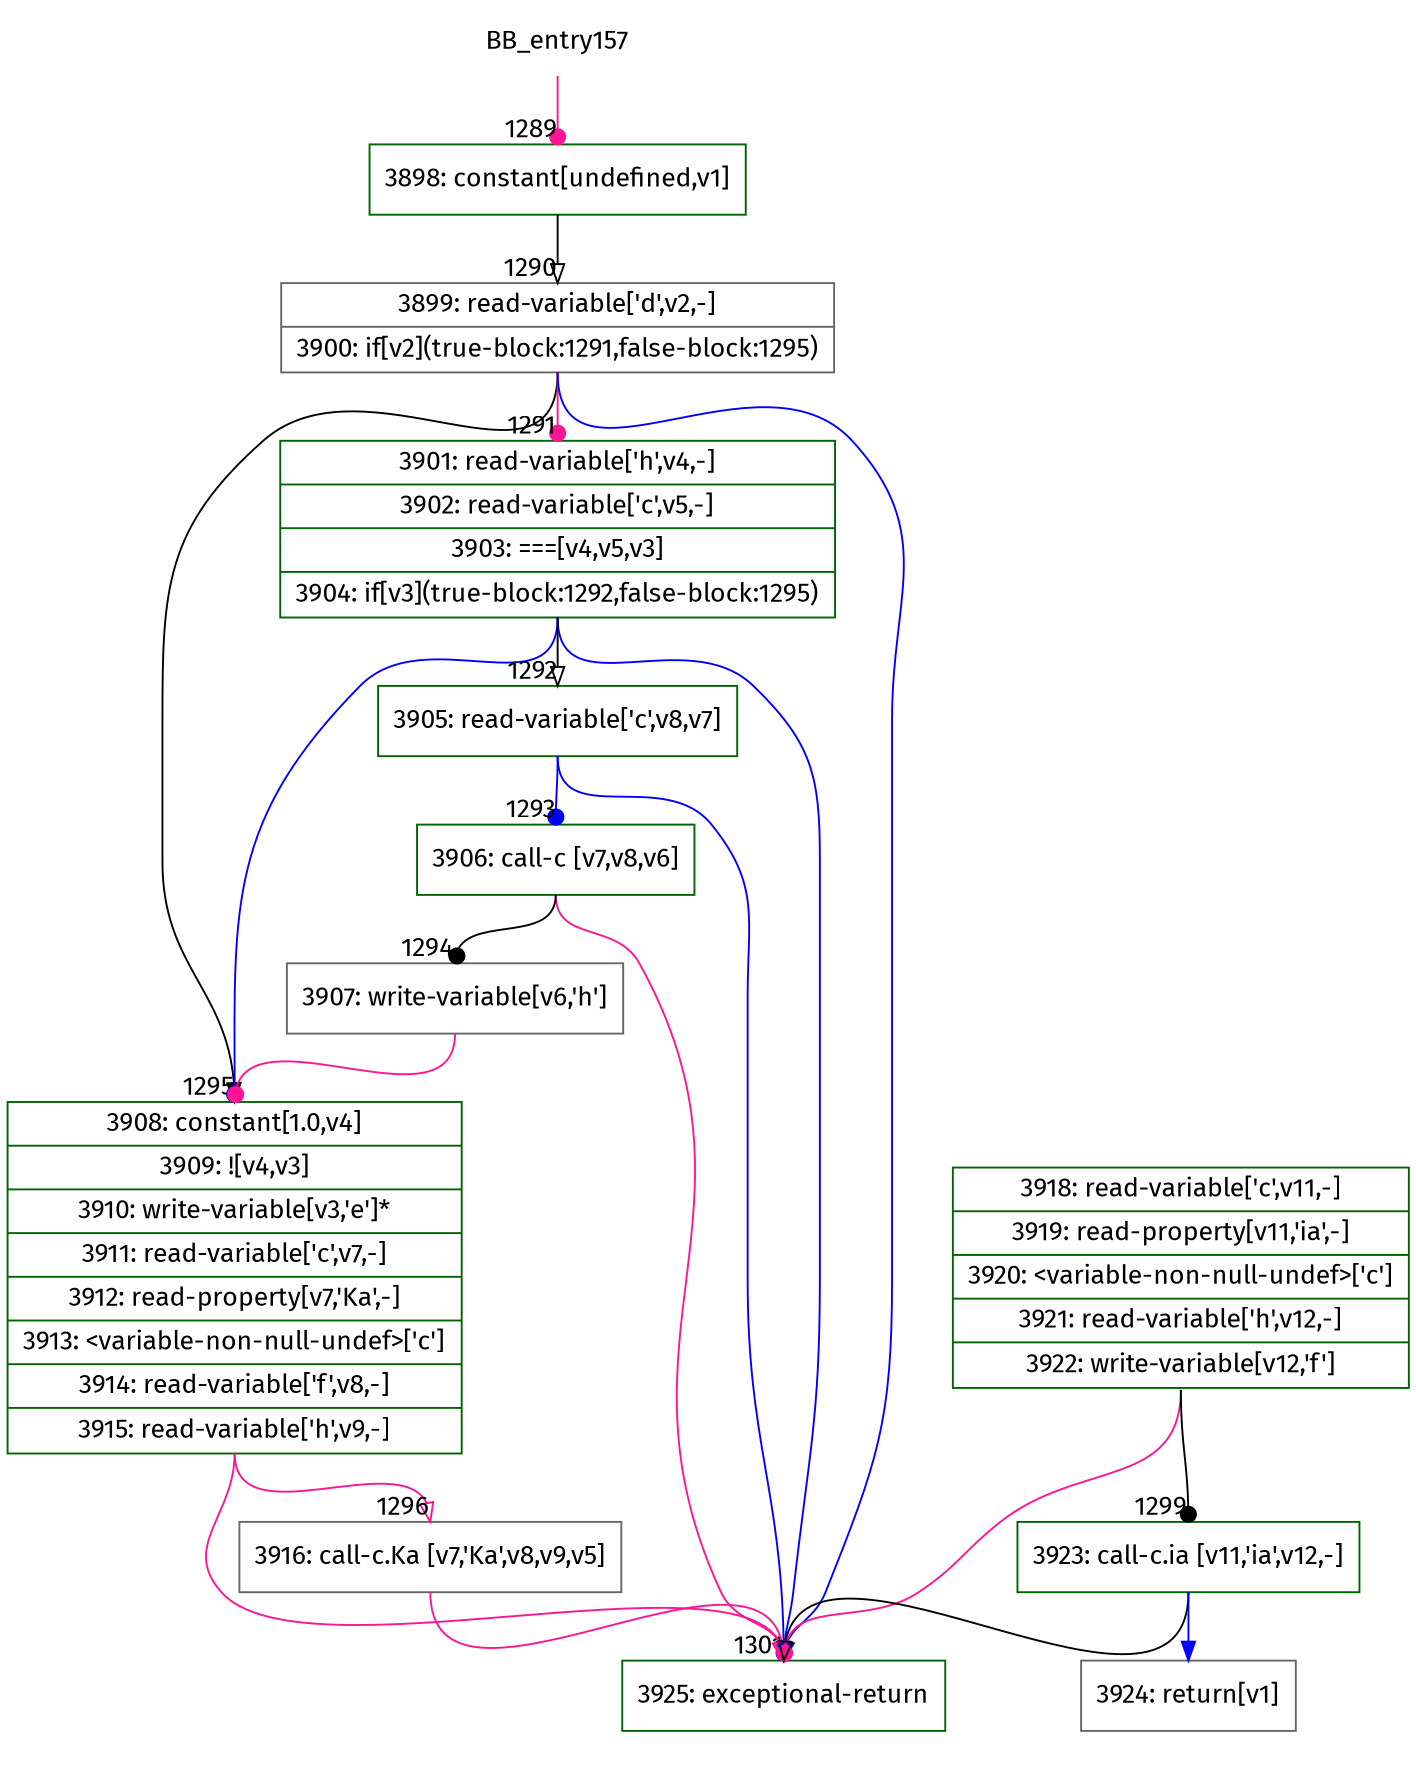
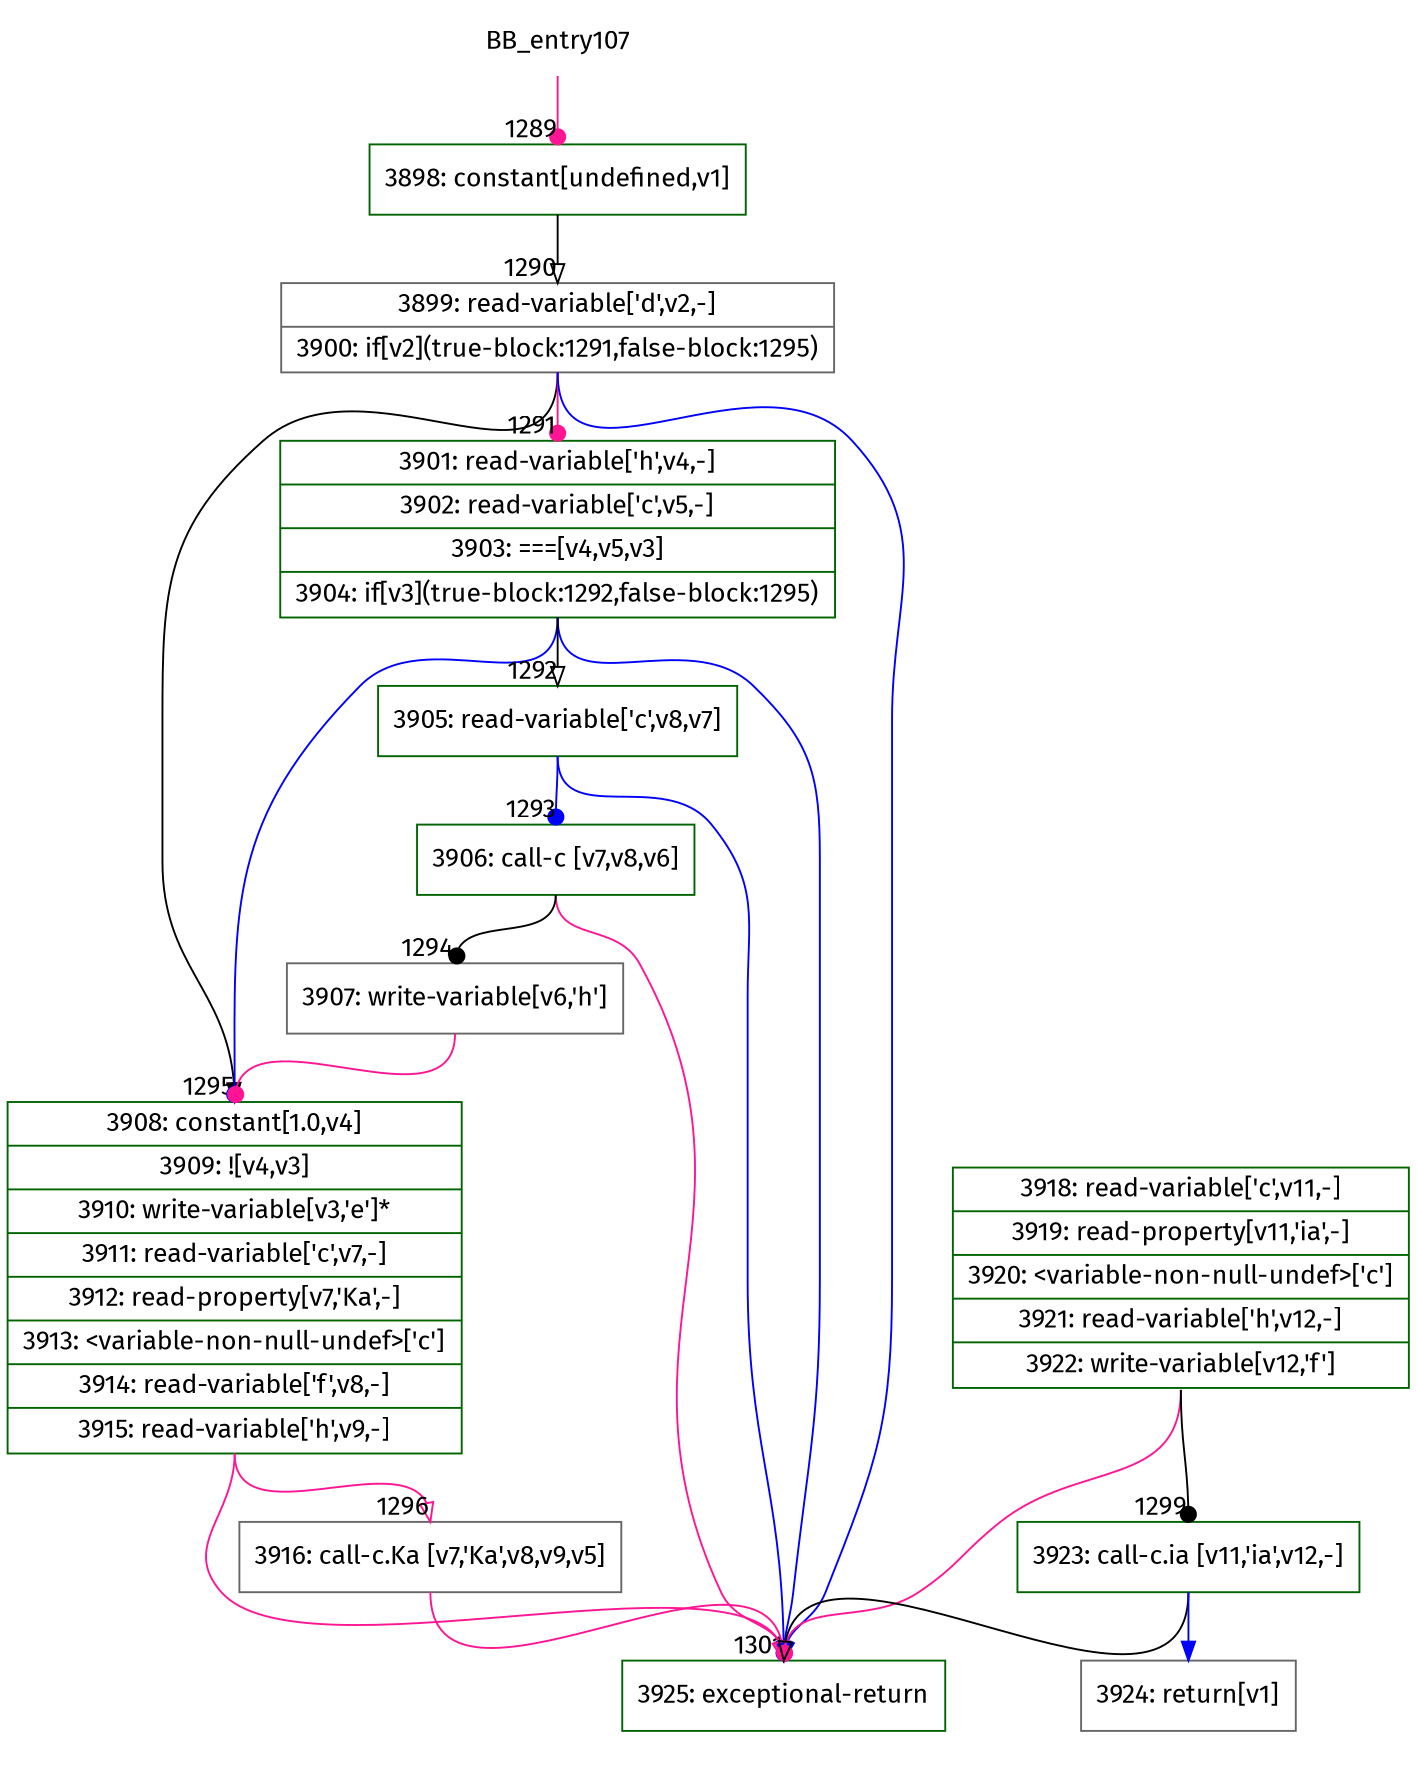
(558, 42) -> (558, 42)
